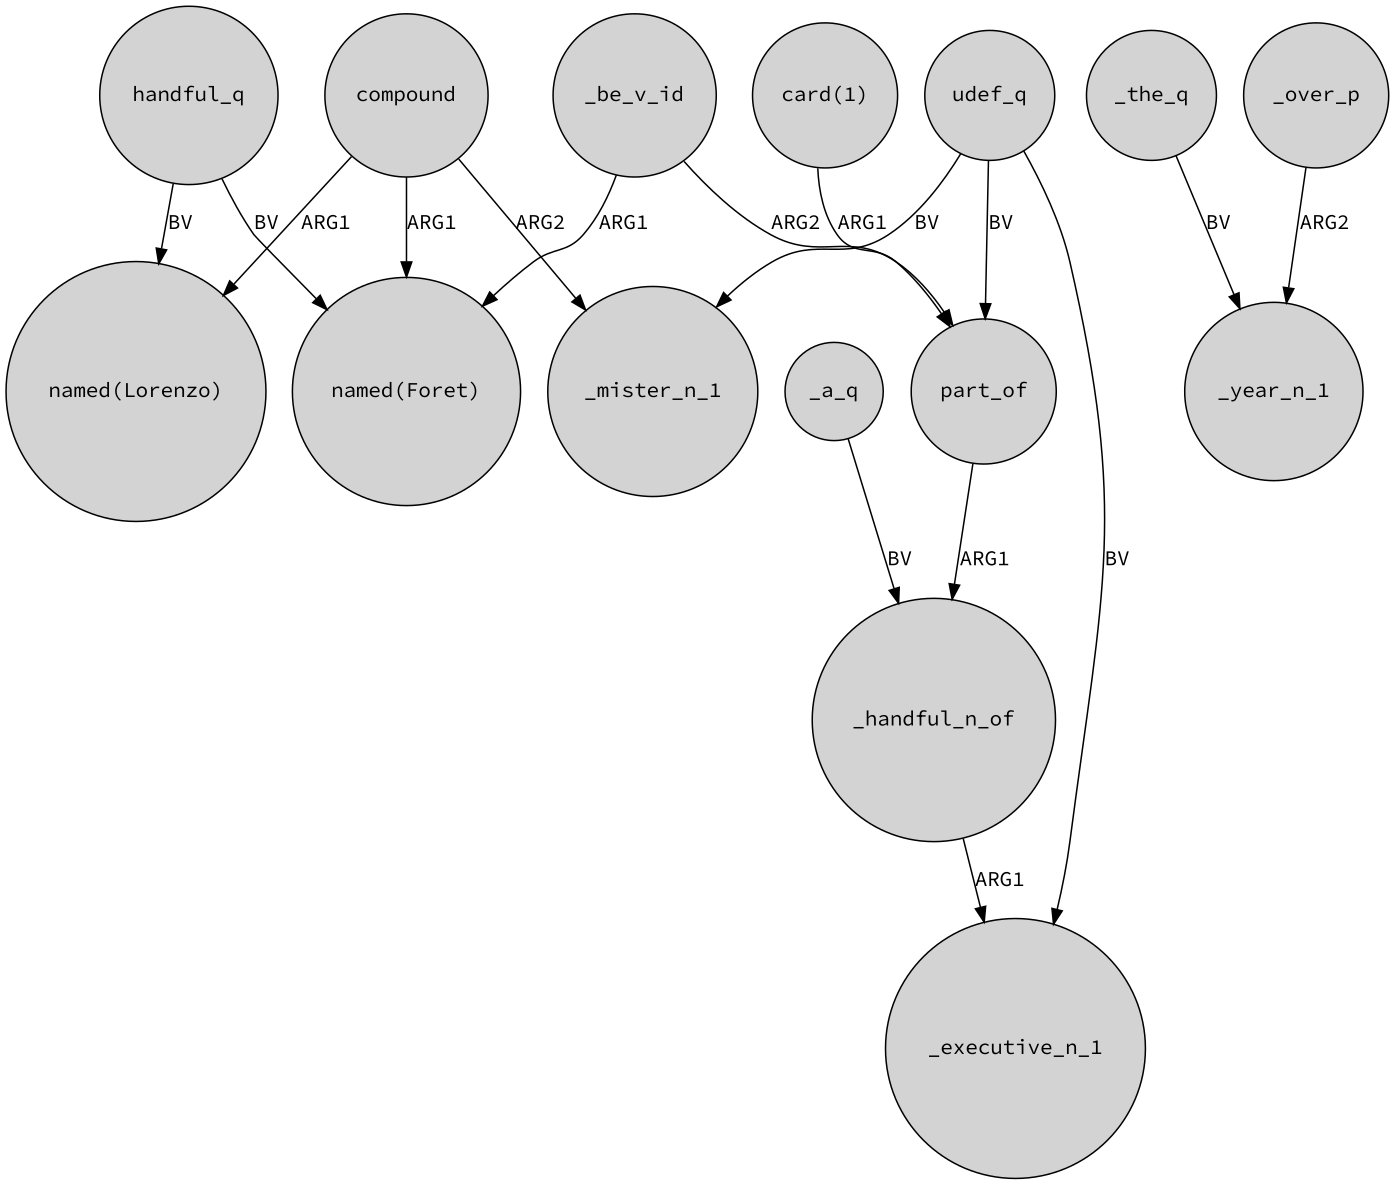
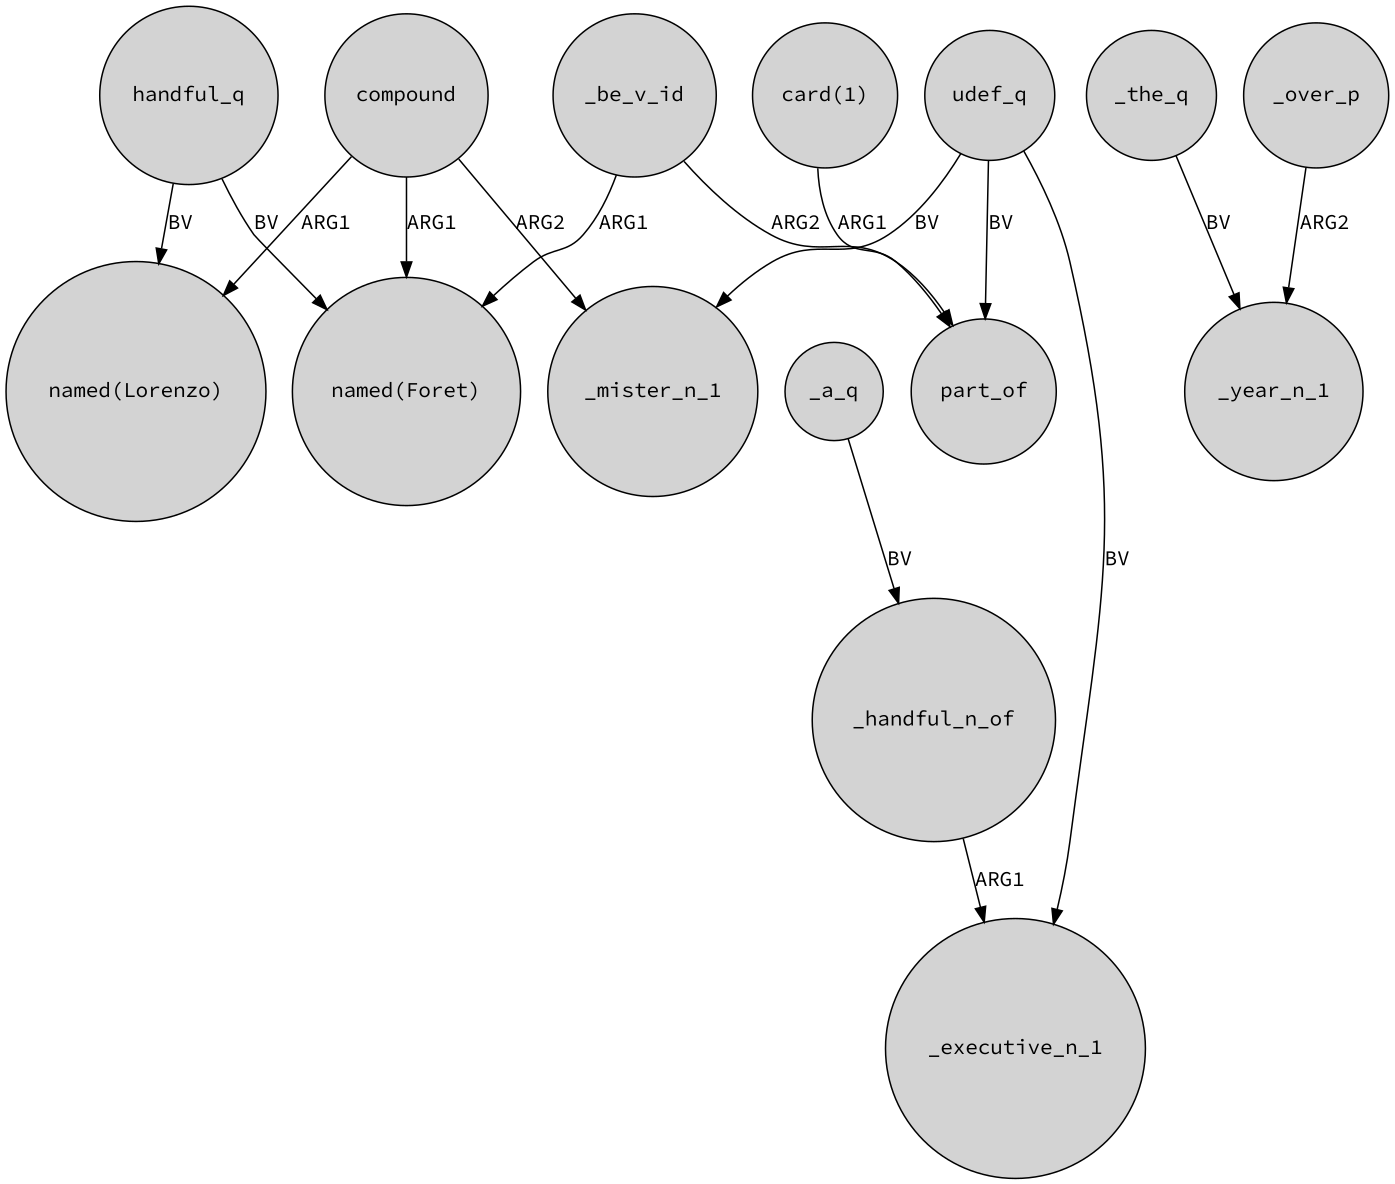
(964, 524) -> none
